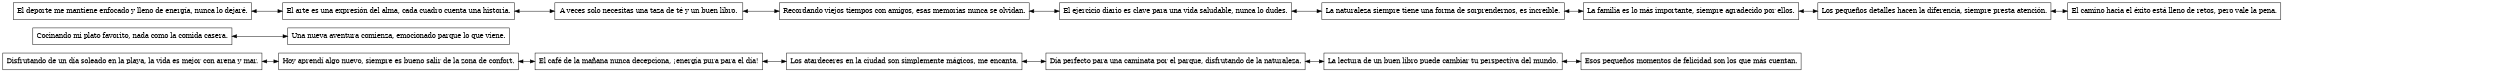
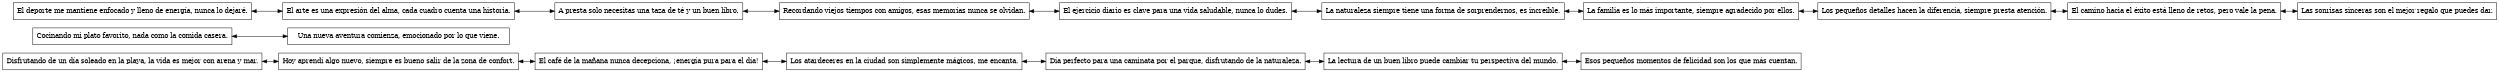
(649, 11) -> (649, 11)
none -> (2397, 11)
(399, 36) -> (399, 36)
